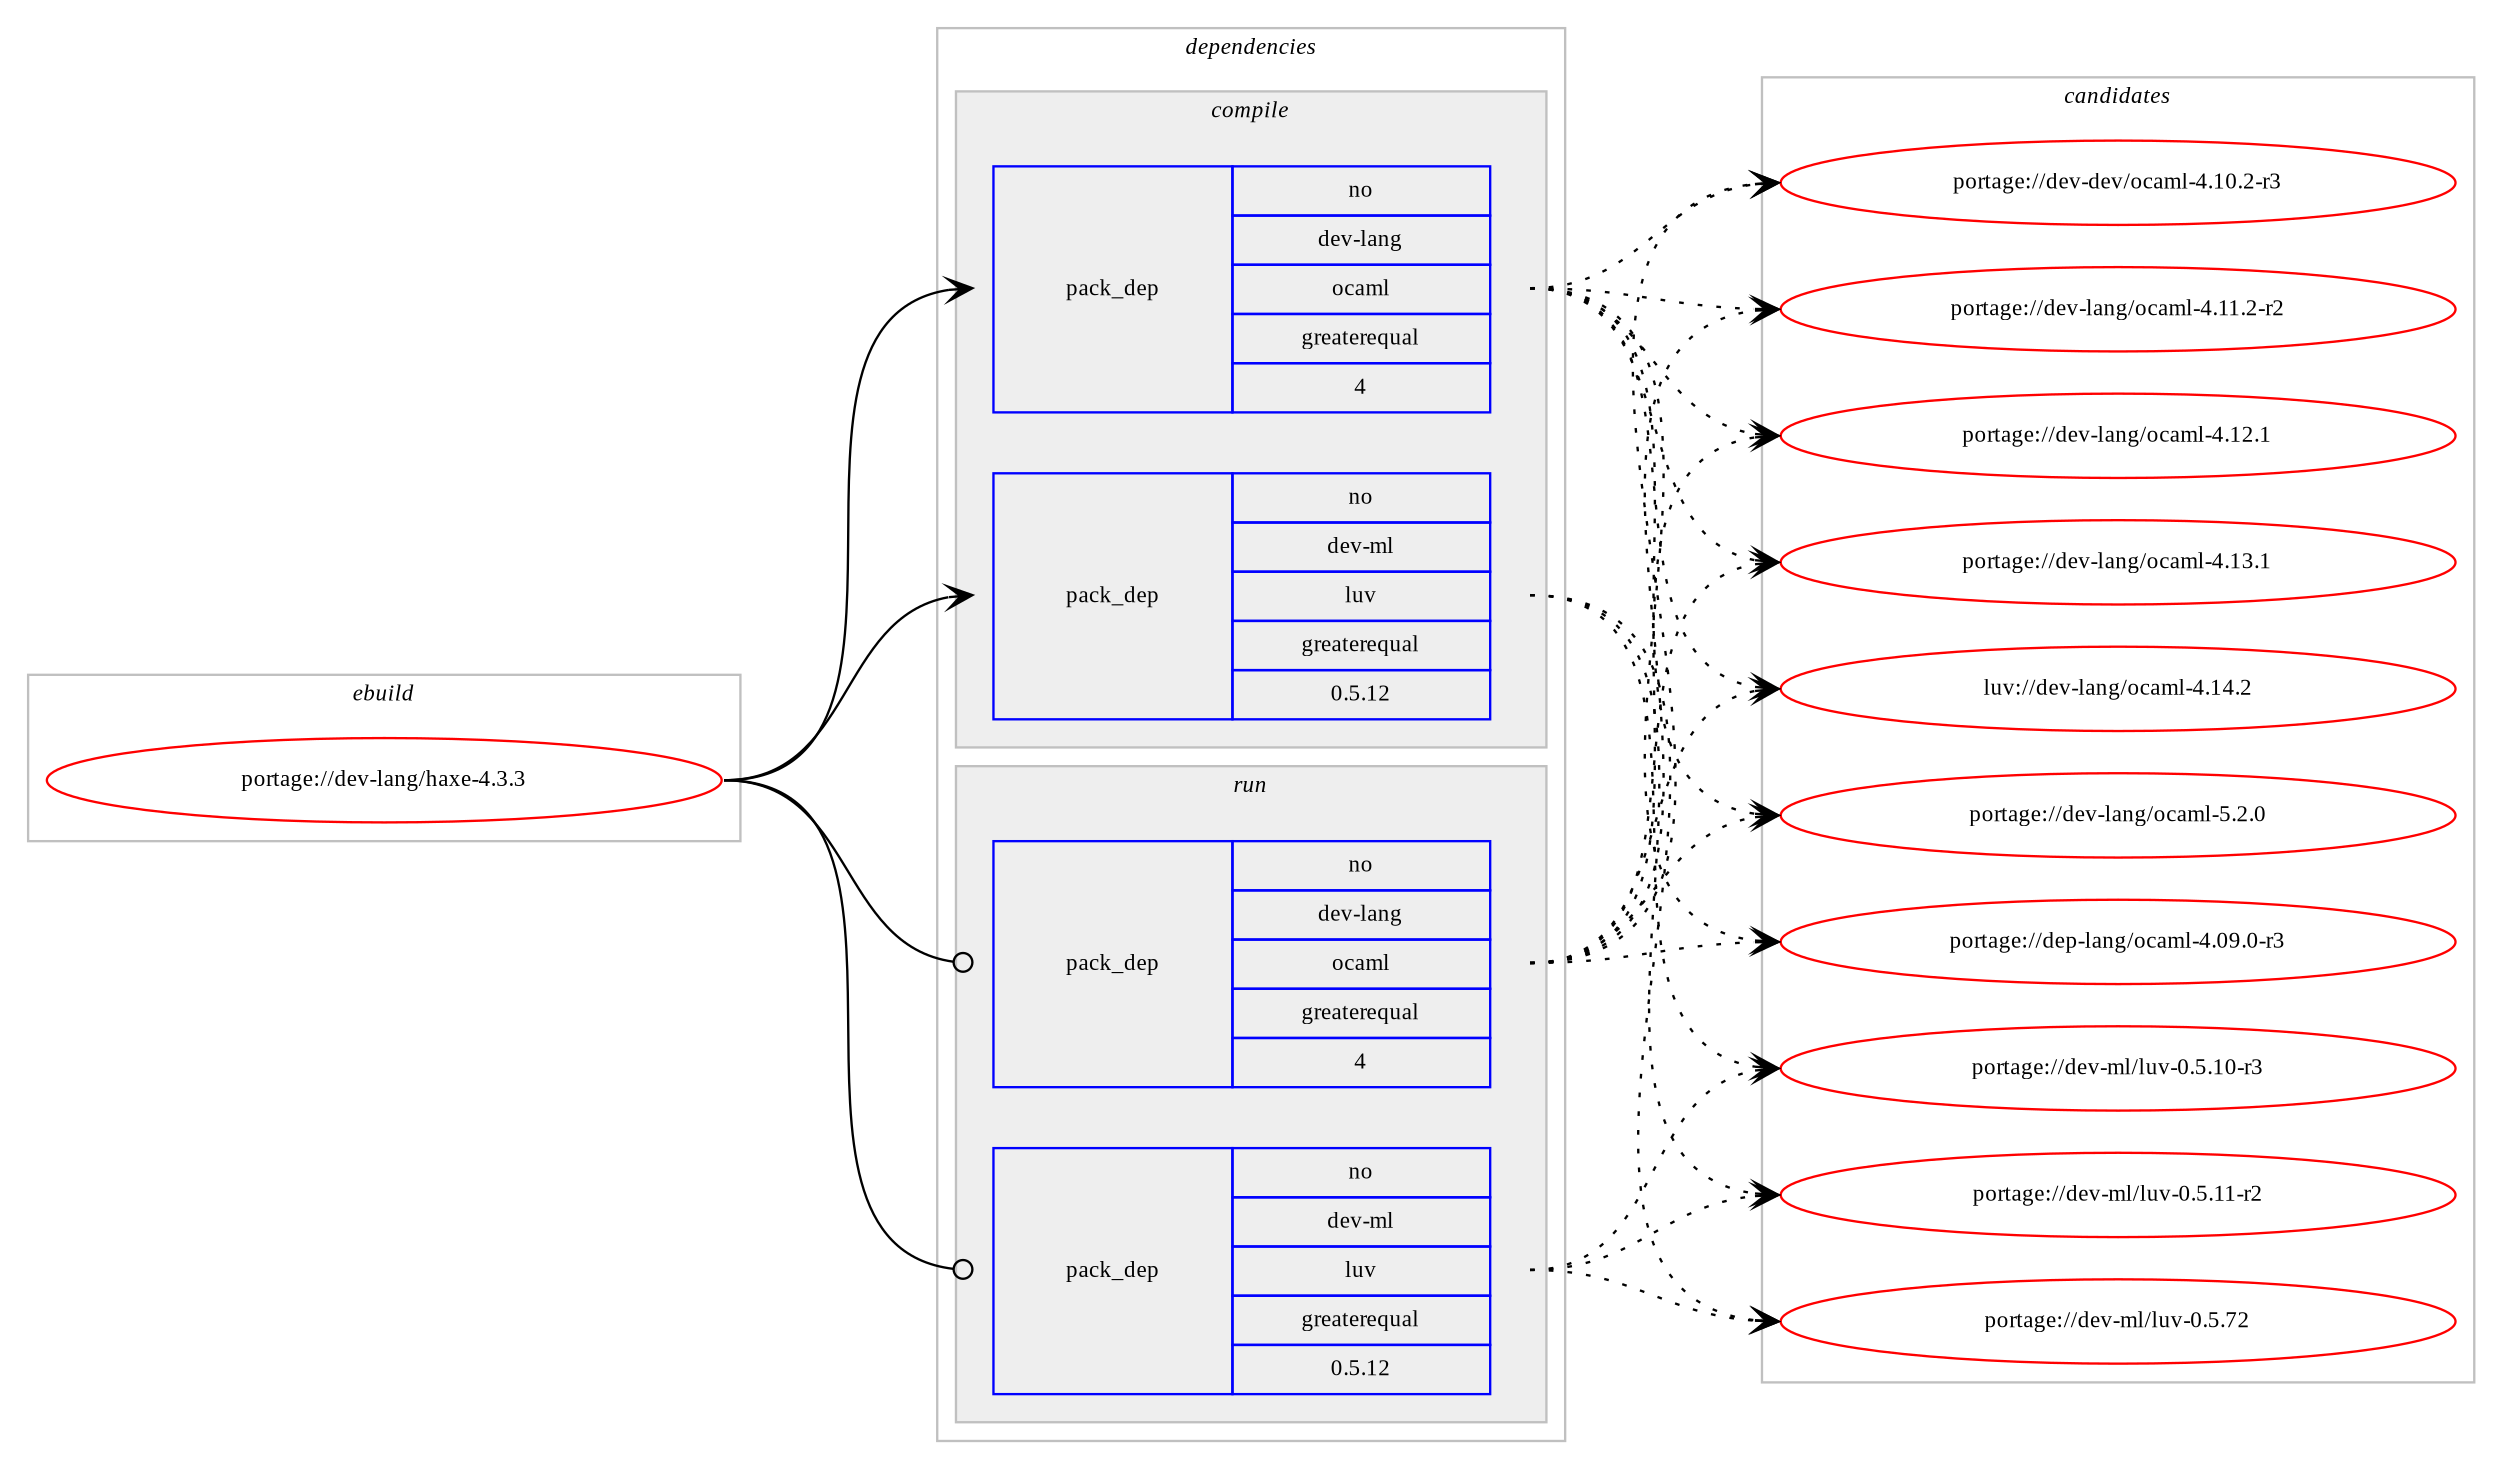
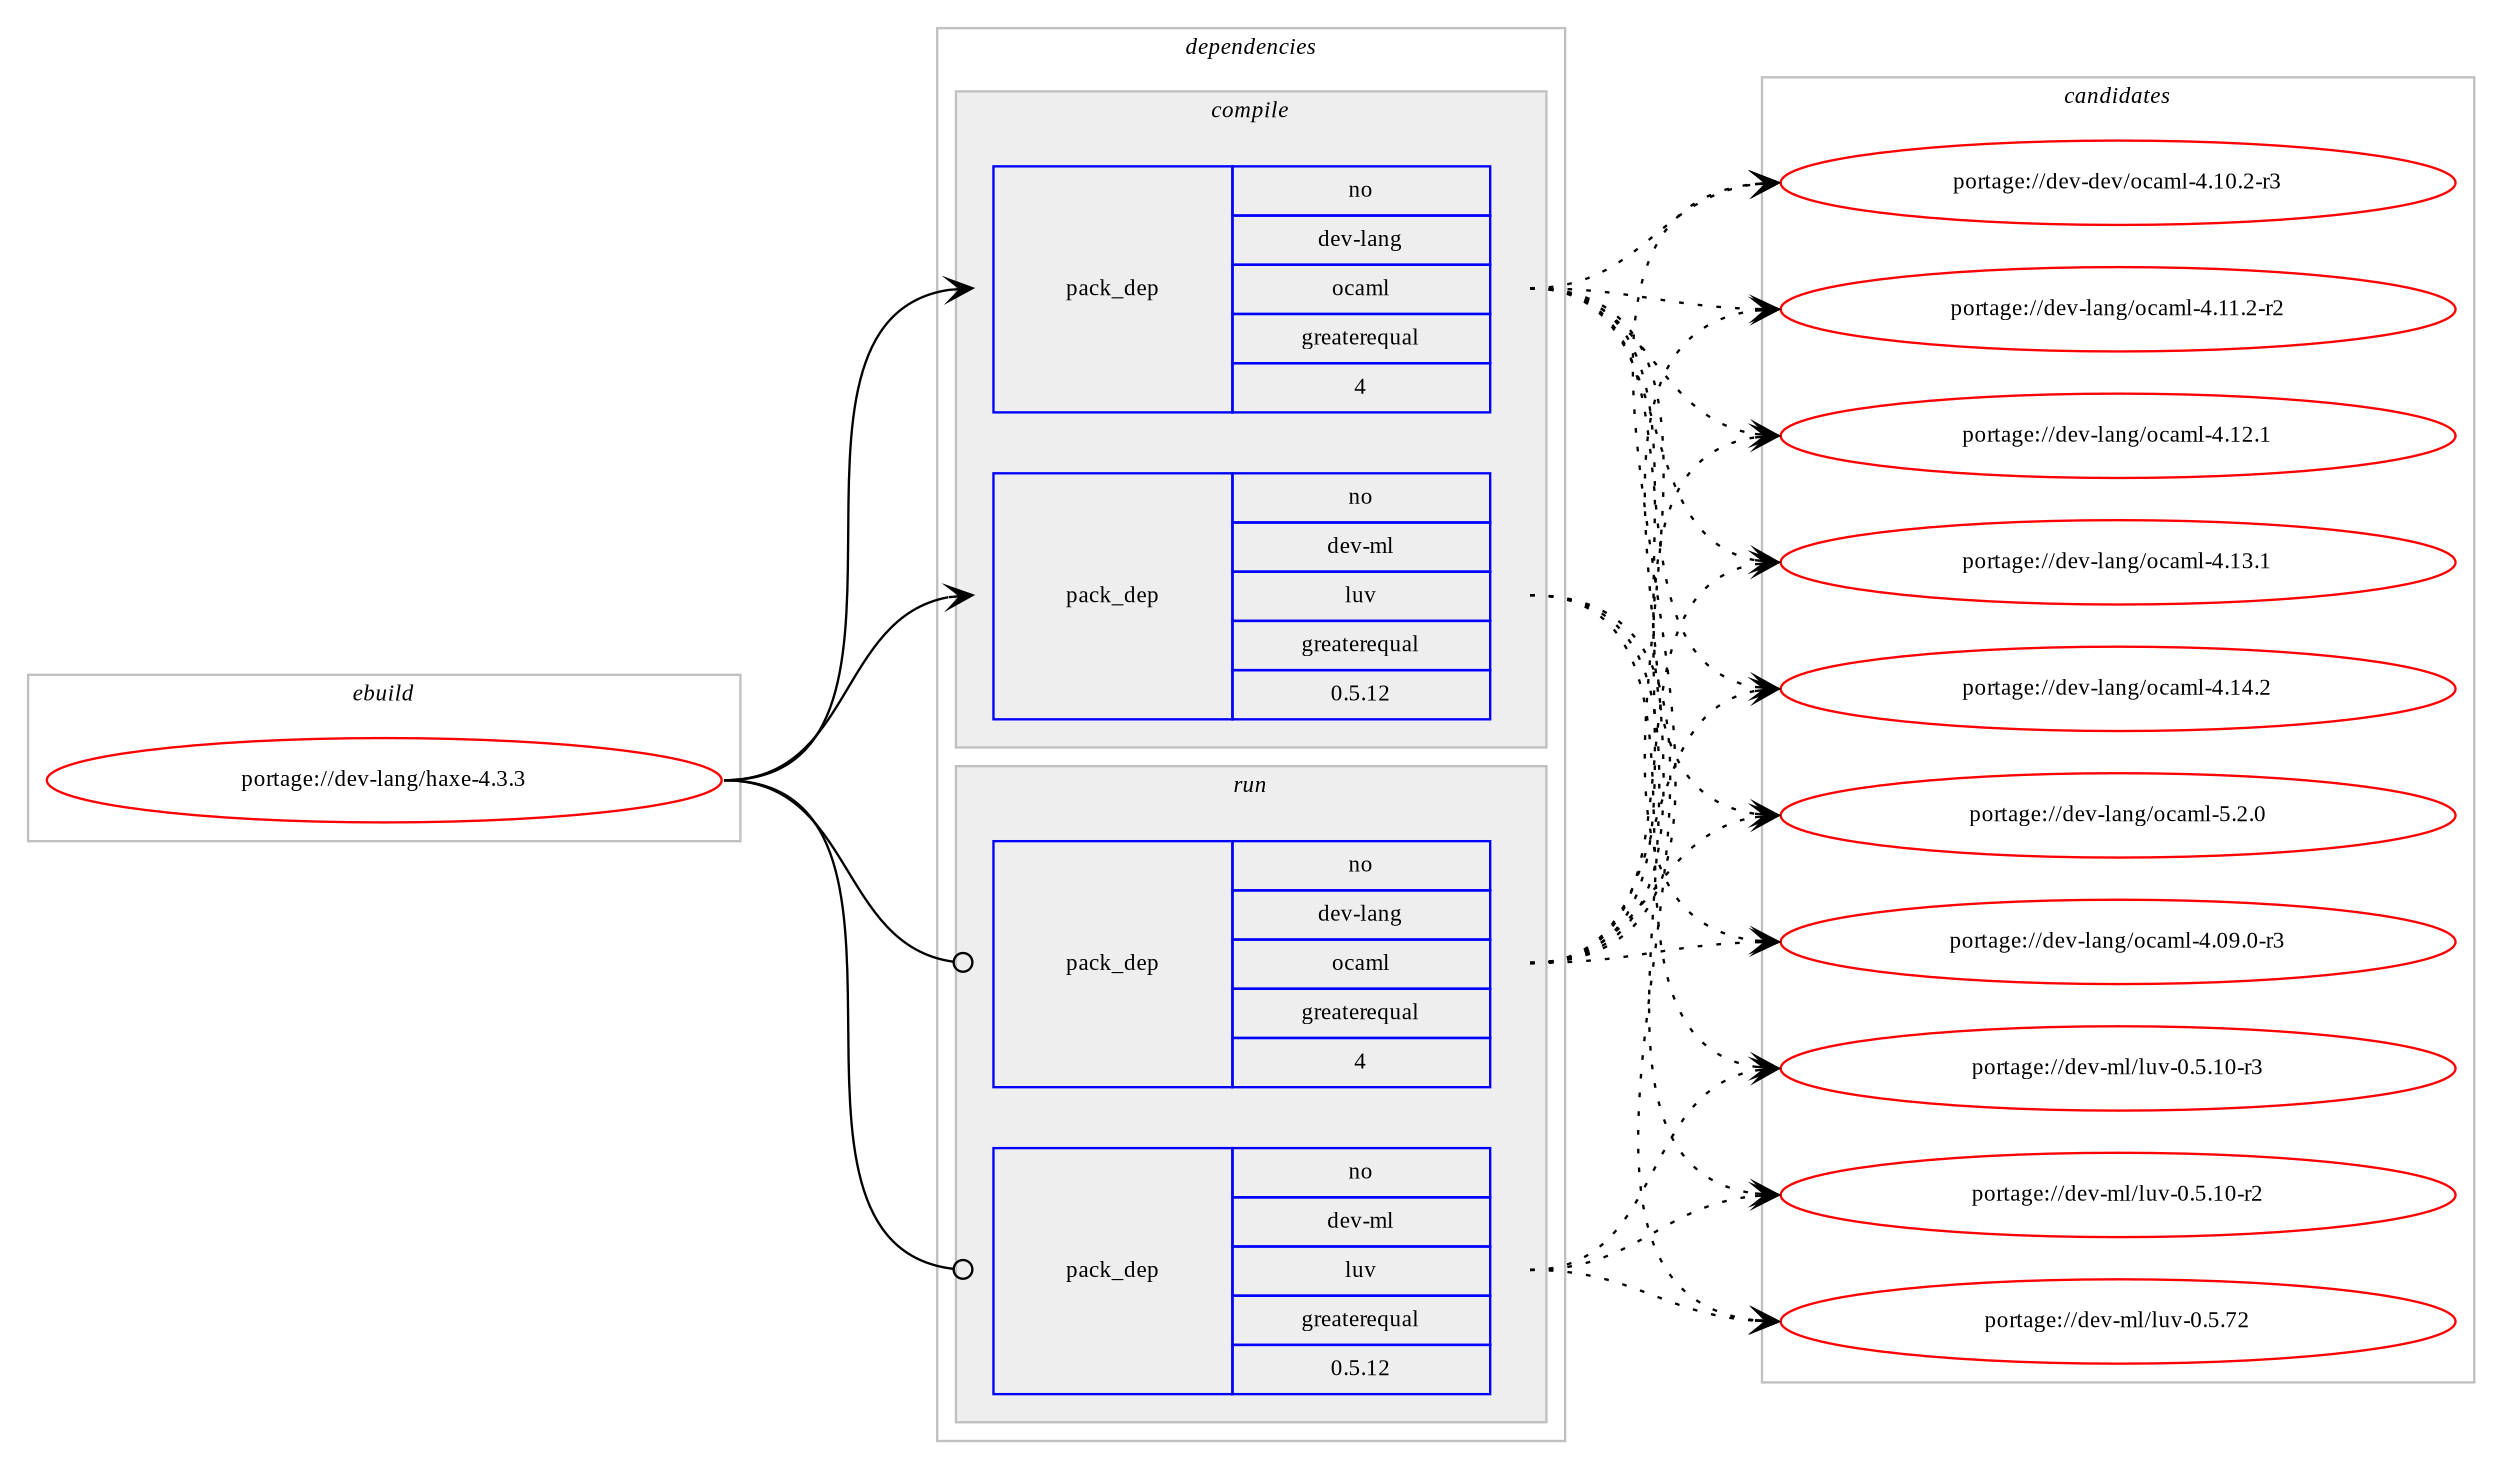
(2118, 689) -> (2118, 689)
(2118, 942) -> (2118, 942)
(2118, 1195) -> (2118, 1195)
